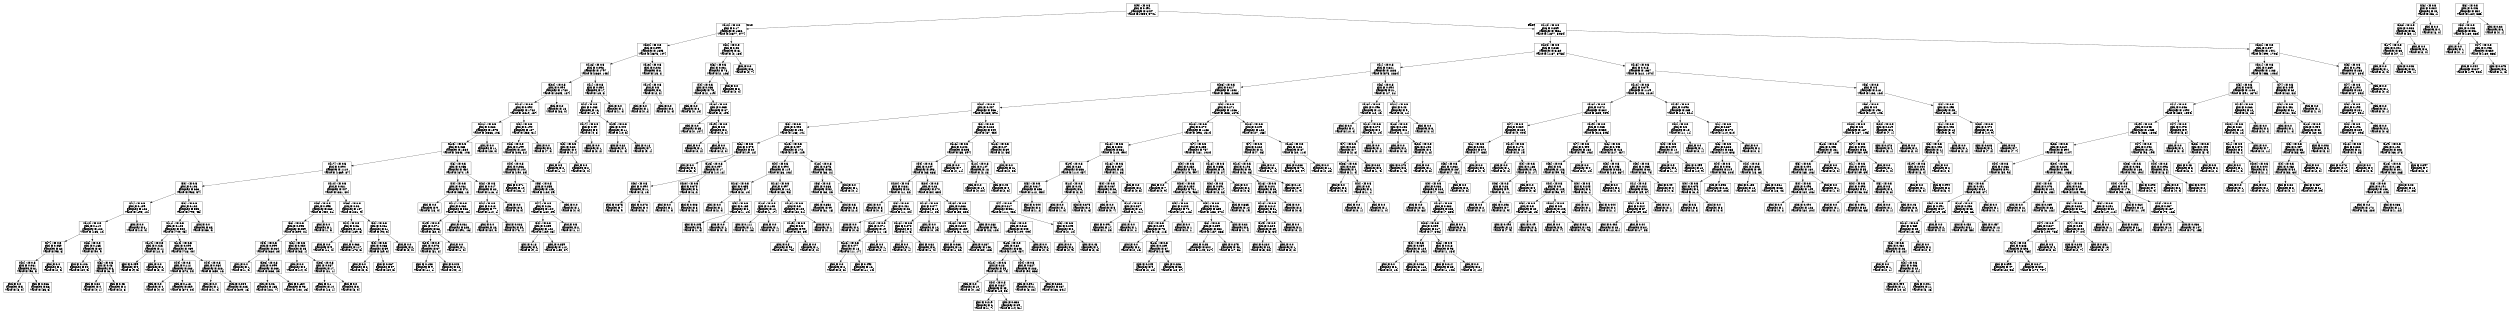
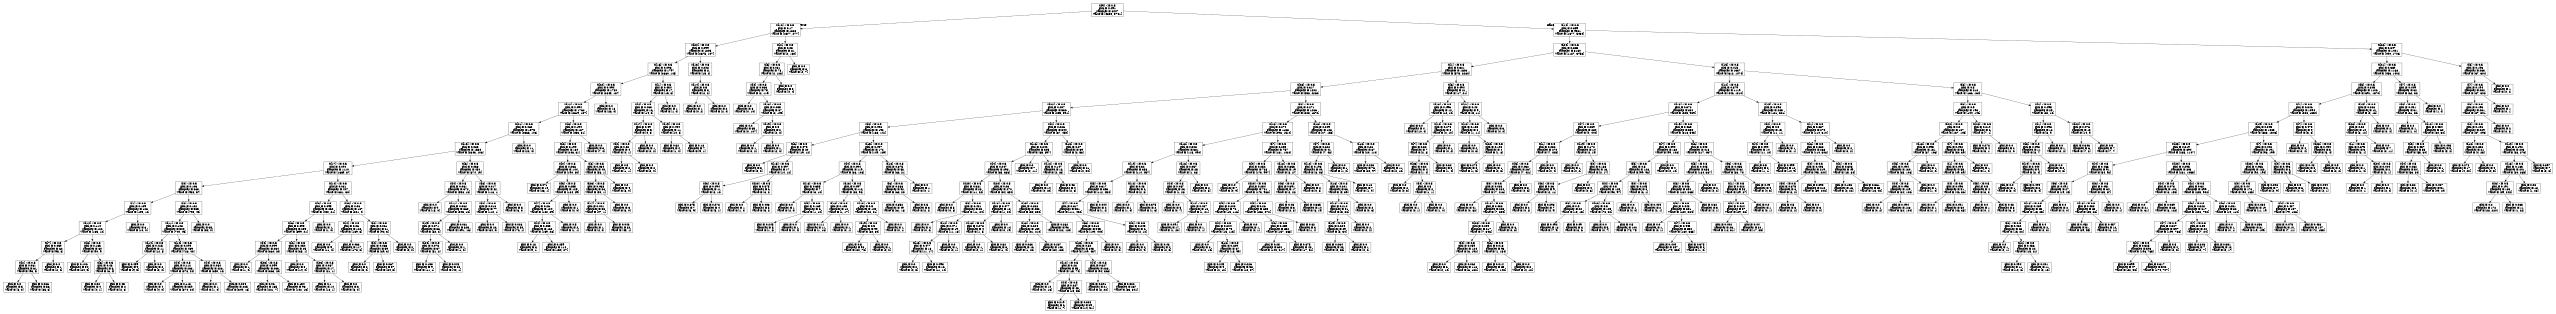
none -> (581, 158)
none -> (1691, 178)
(1956, 198) -> (2081, 178)
none -> (1286, 208)
